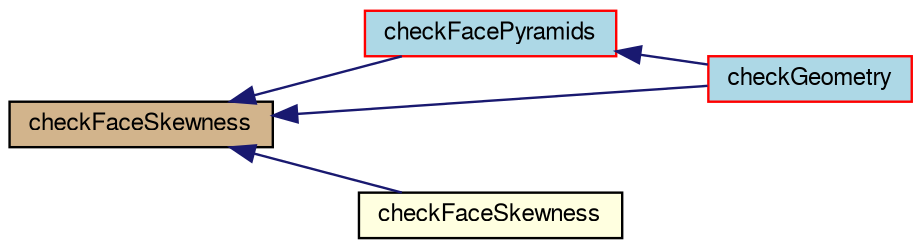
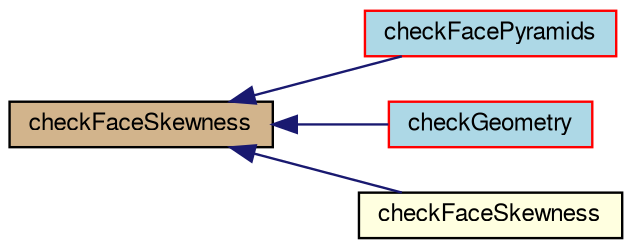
(674, 60) -> none
